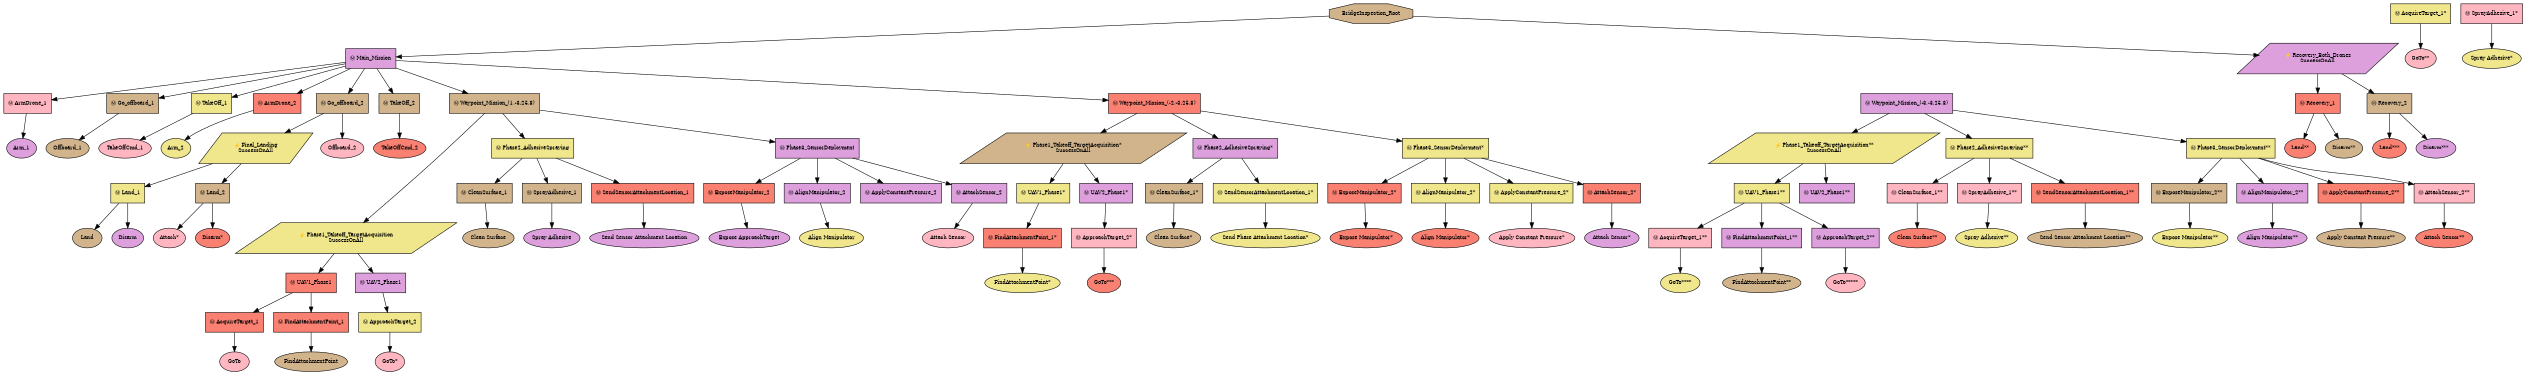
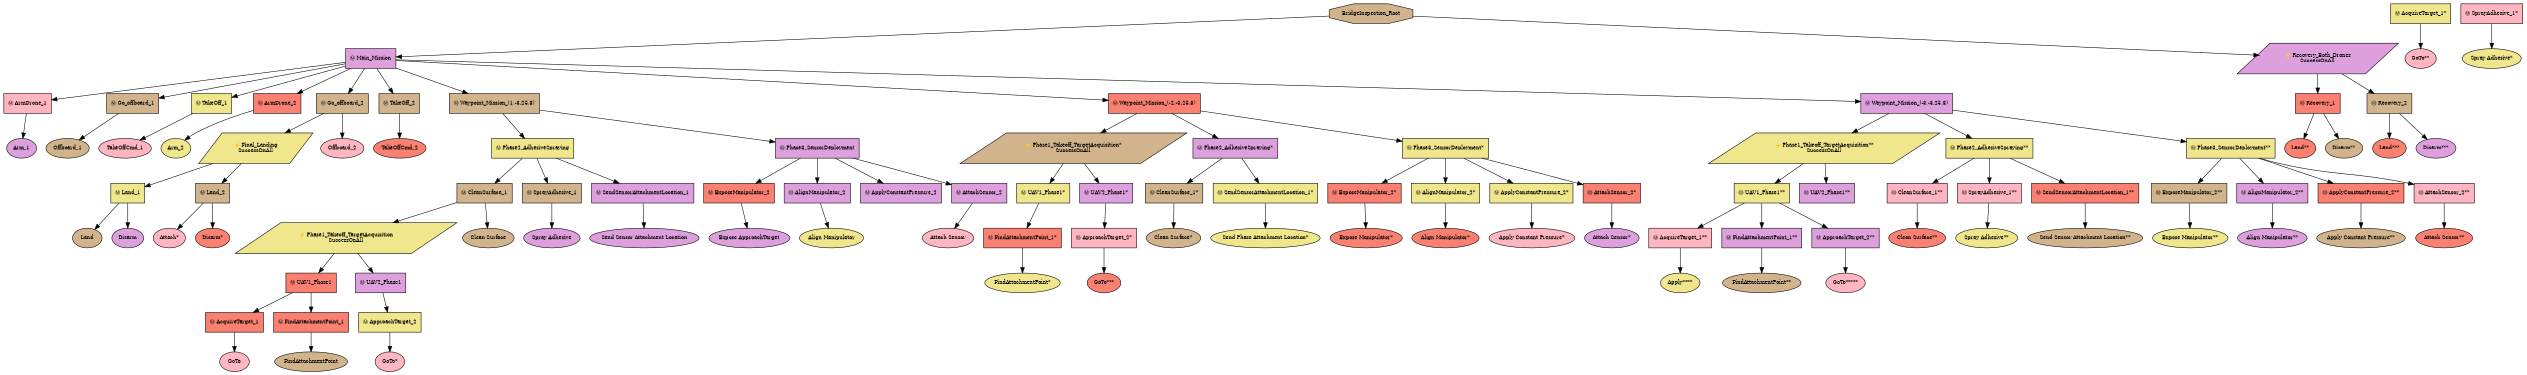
none -> (1126, 81)
(427, 167) -> (428, 212)
(643, 193) -> (643, 193)
(1680, 283) -> (1680, 283)
